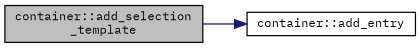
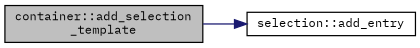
(331, 24) -> (331, 24)
